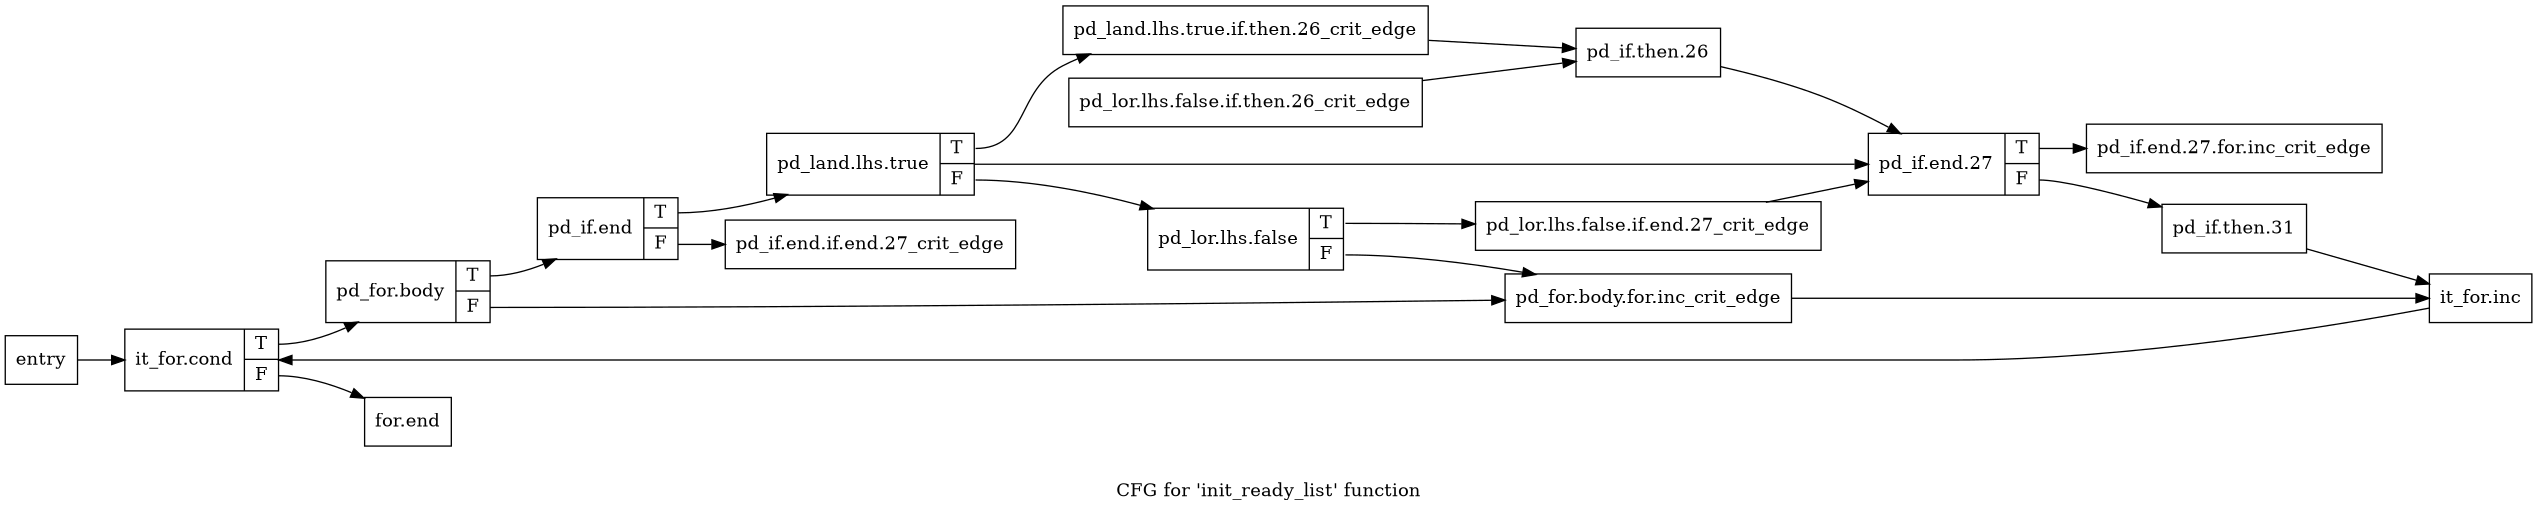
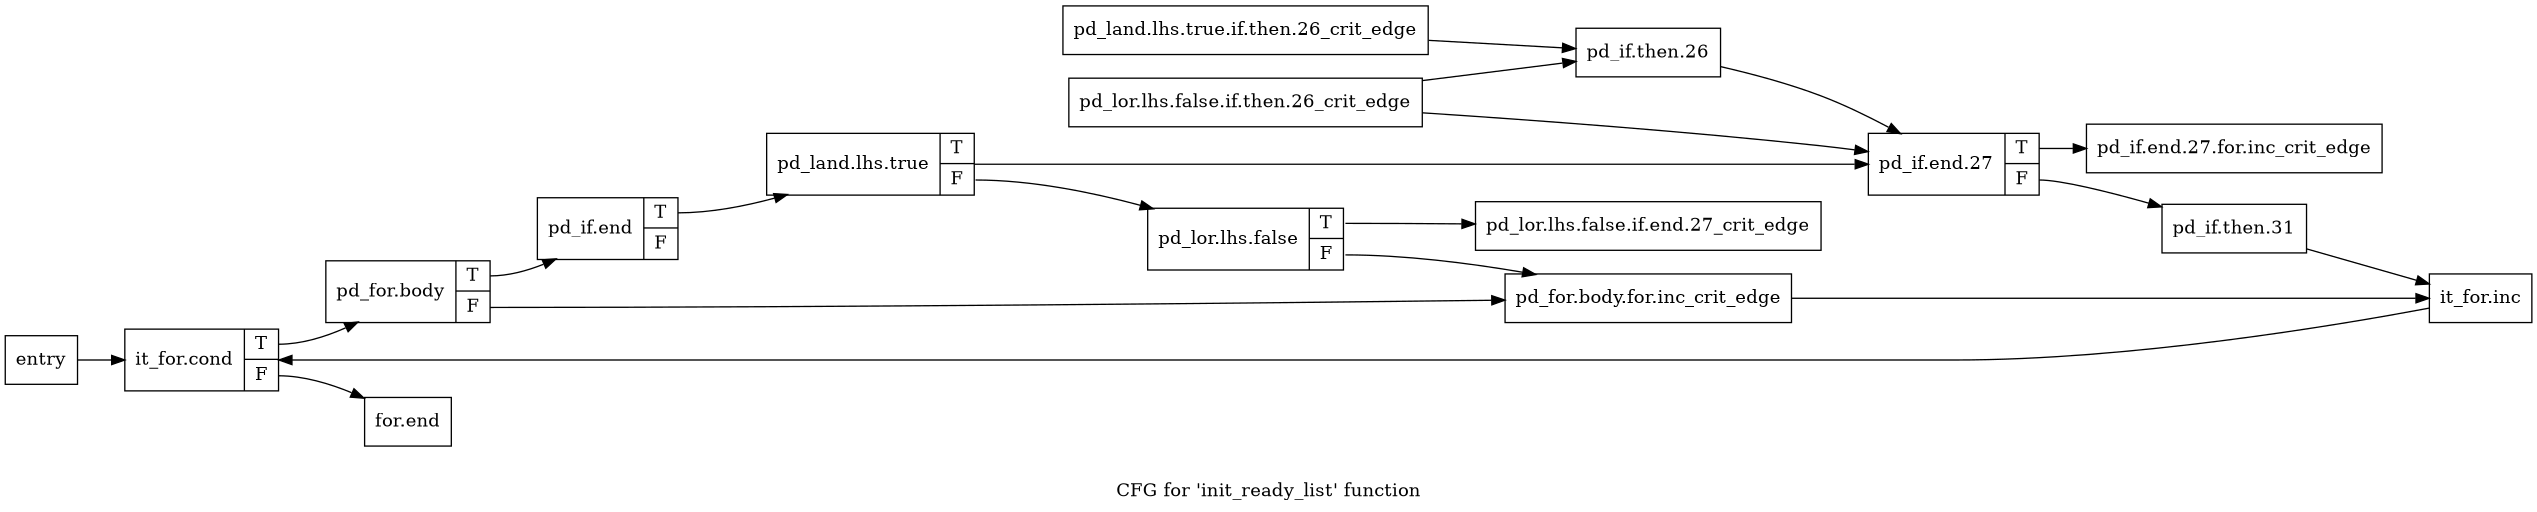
(1027, 106) -> none
(1810, 193) -> (1639, 129)
(870, 244) -> none
